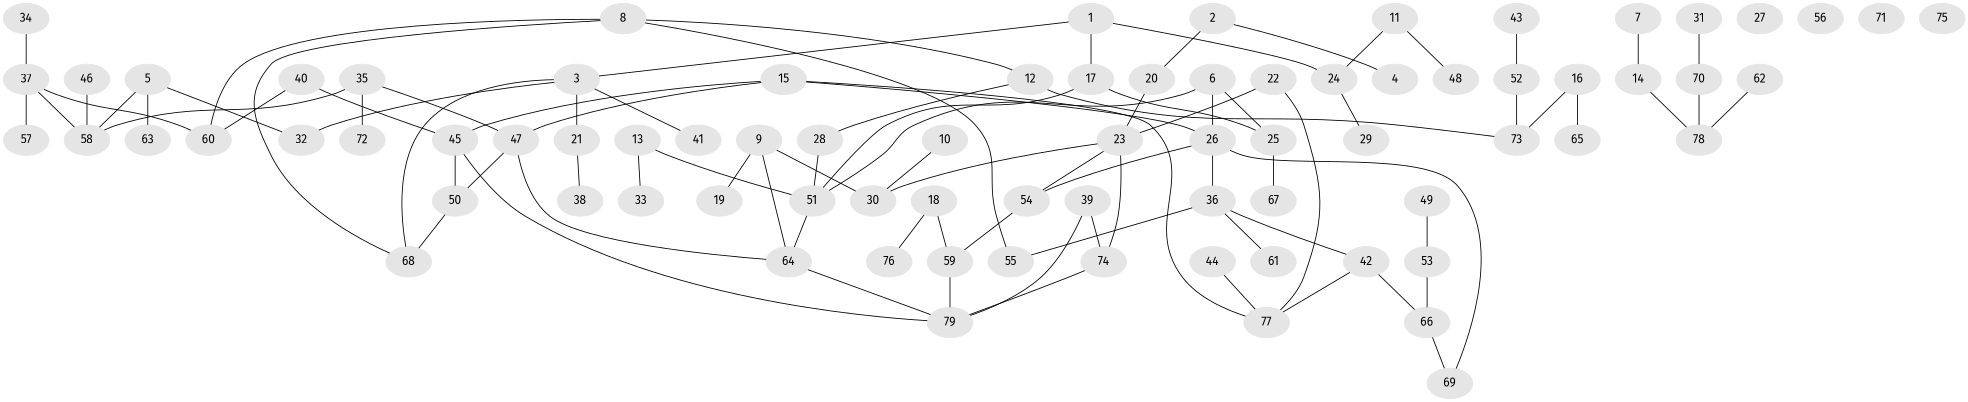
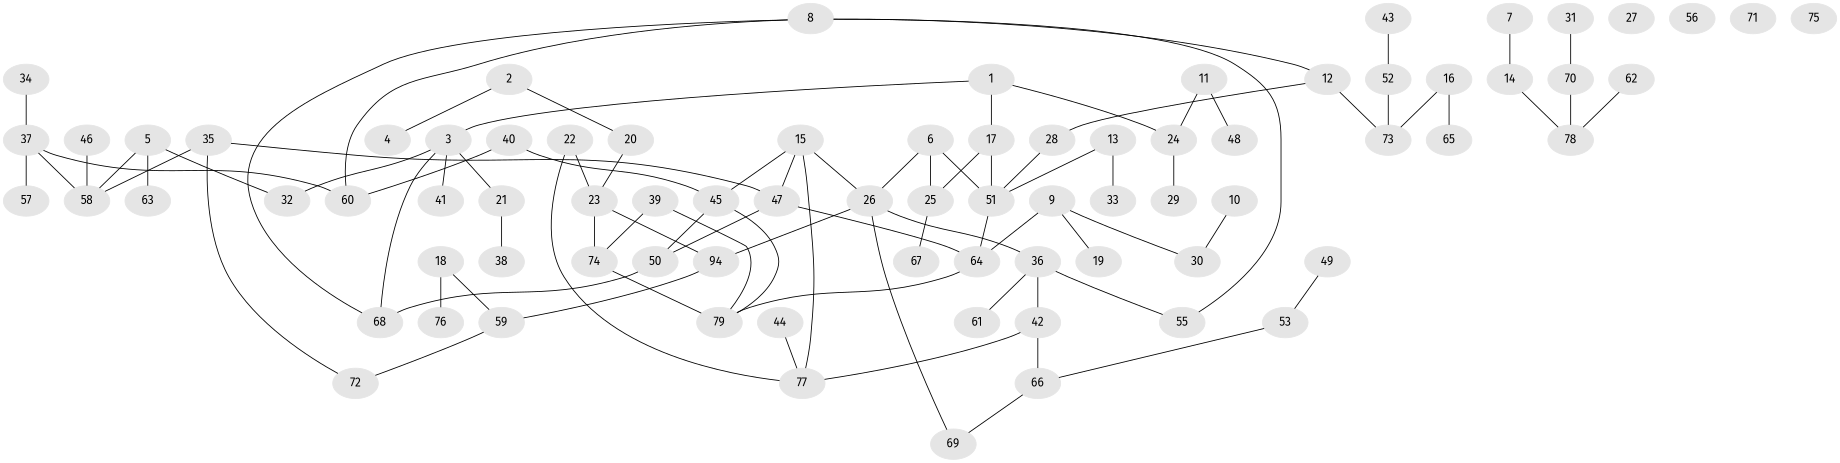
(998, 161) -> none
(1027, 201) -> (716, 262)
(950, 292) -> (430, 355)
